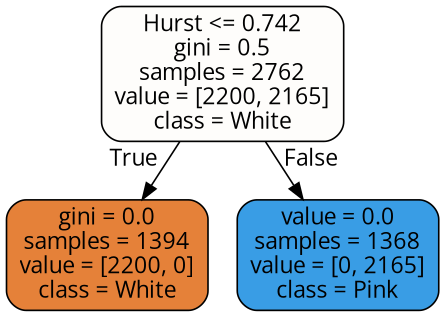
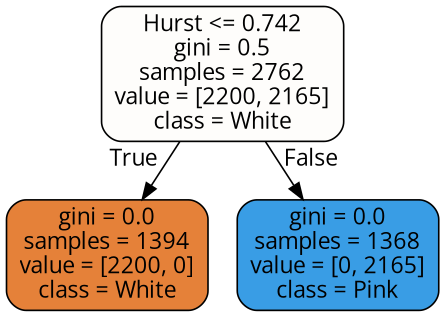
(338, 255) -> (338, 255)
